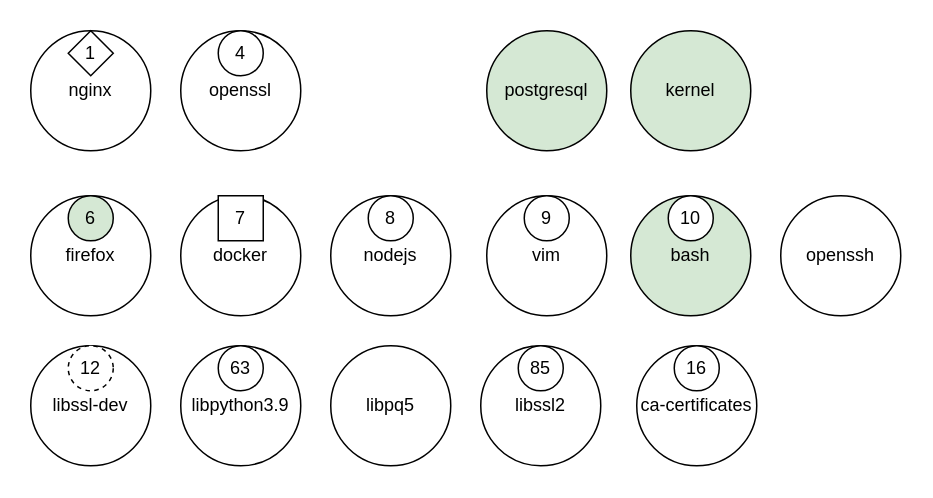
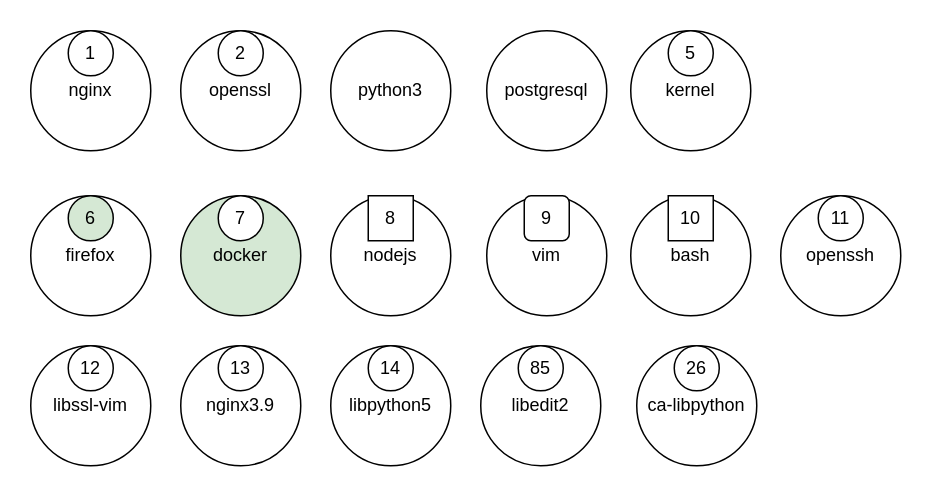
(91, 53) -> (91, 53)
(241, 53) -> (241, 53)
none -> (691, 53)
none -> (391, 91)
(547, 91) -> (547, 91)
(691, 91) -> (691, 91)
(241, 218) -> (241, 218)
(391, 218) -> (391, 218)
(547, 218) -> (547, 218)
(691, 218) -> (691, 218)
none -> (841, 218)
(241, 256) -> (241, 256)
(691, 256) -> (691, 256)
(91, 368) -> (91, 368)
(241, 368) -> (241, 368)
none -> (391, 368)
(697, 368) -> (697, 368)
(91, 406) -> (91, 406)
(241, 406) -> (241, 406)
(391, 406) -> (391, 406)
(541, 406) -> (541, 406)
(697, 406) -> (697, 406)
